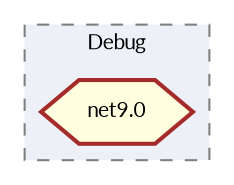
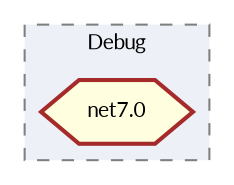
(117, 112) -> (117, 112)
